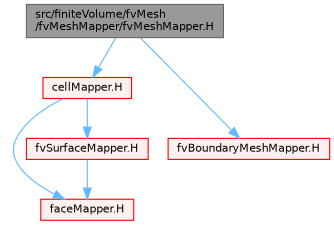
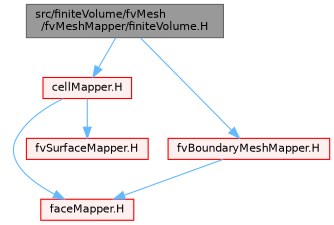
(125, 21) -> (125, 21)
(87, 174) -> (174, 177)
